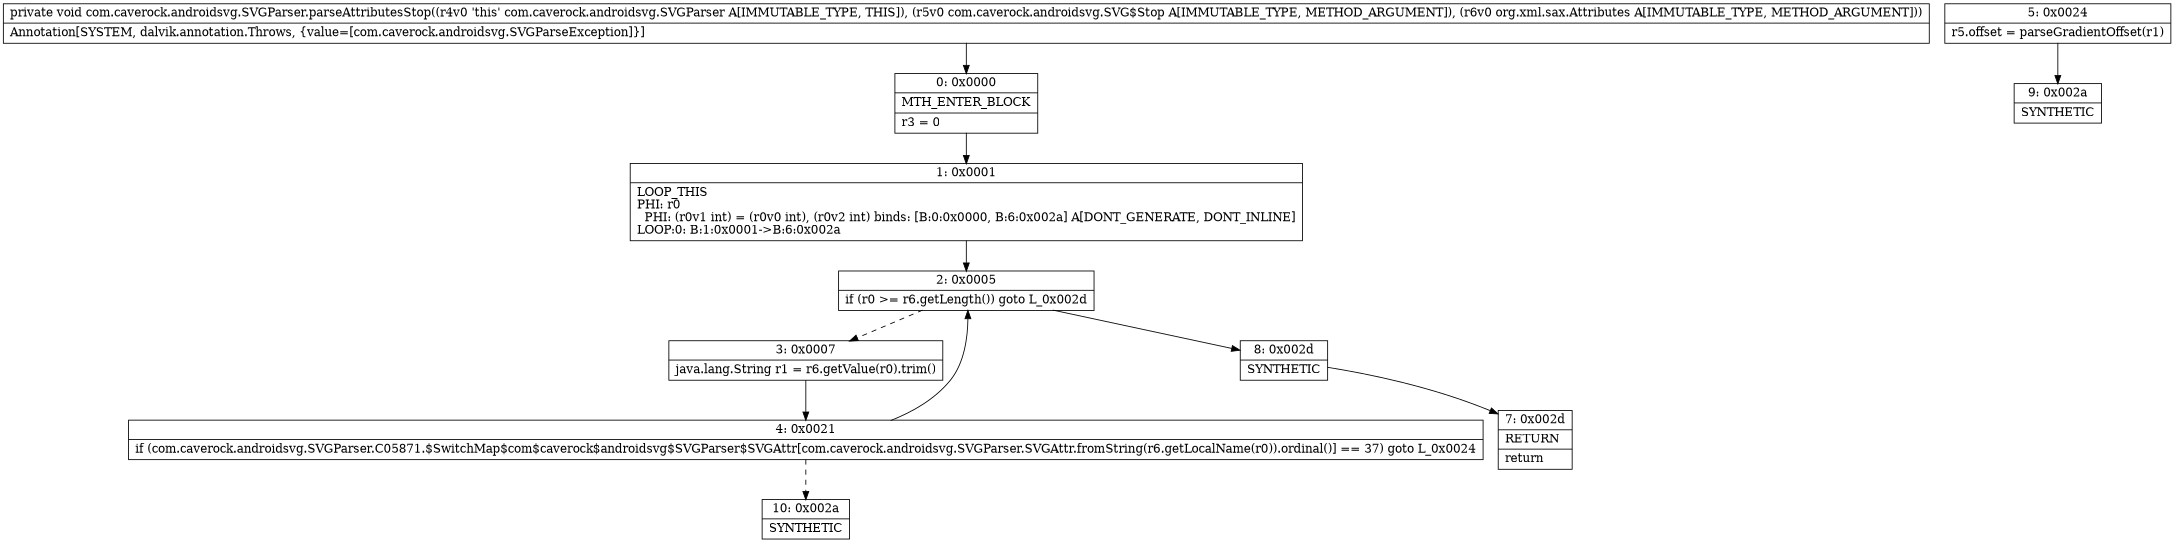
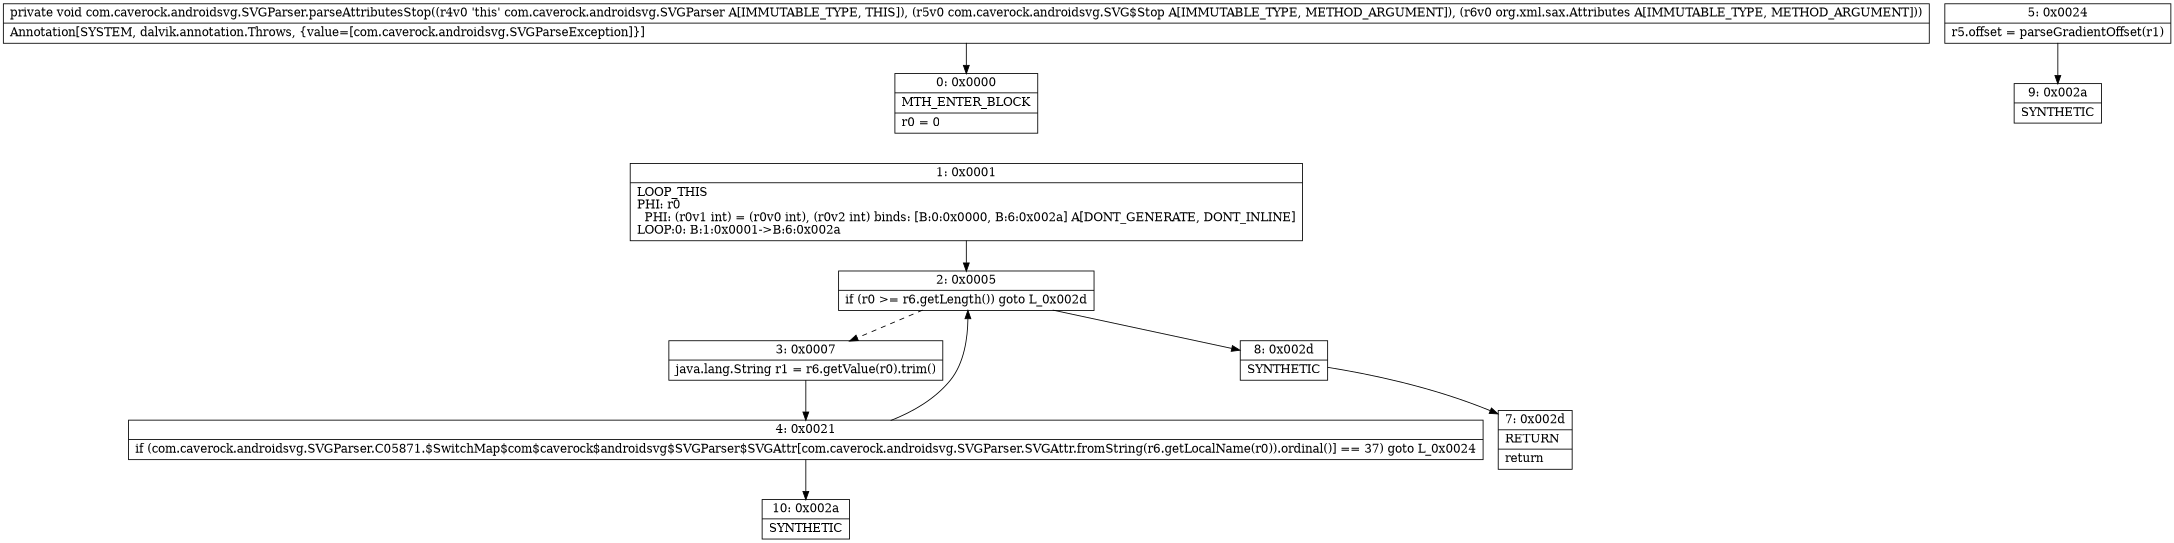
(921, 123) -> (921, 123)
(966, 144) -> none
(806, 475) -> (806, 475)
